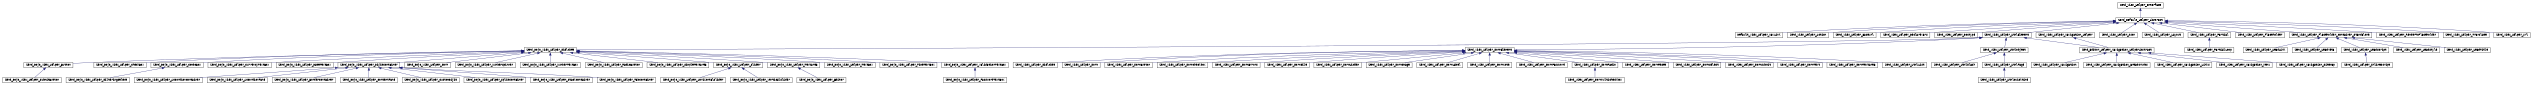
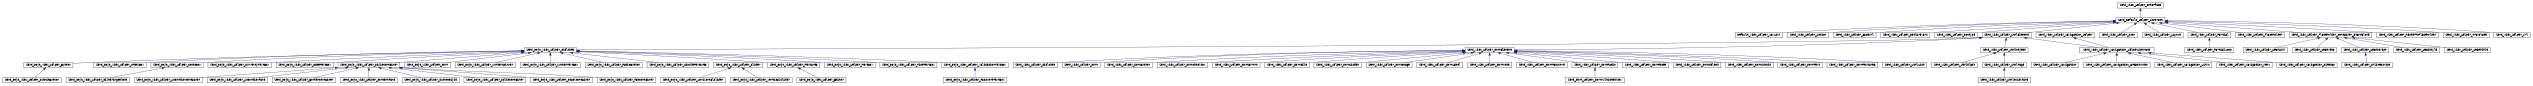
(2117, 50) -> (2117, 50)
(646, 57) -> none
(1595, 80) -> (1595, 80)
